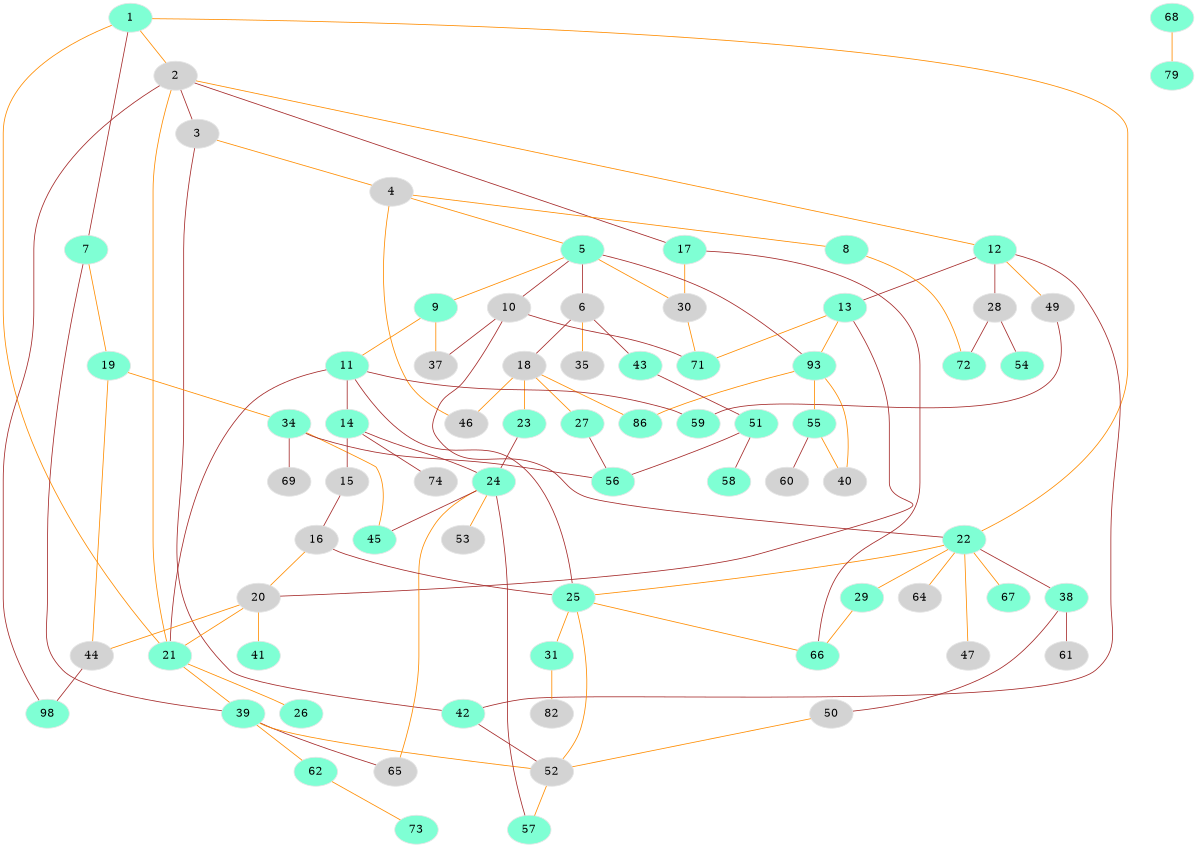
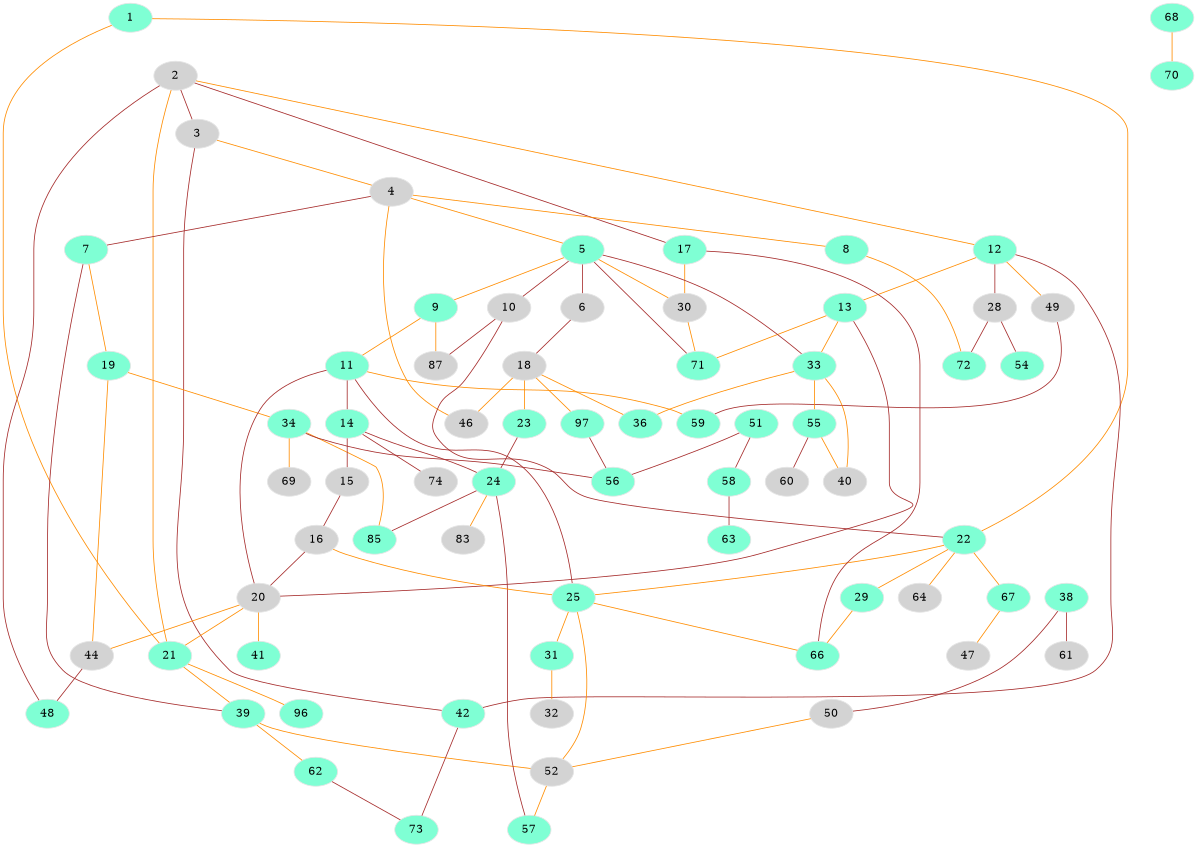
(153, 47) -> none
(1172, 76) -> (1172, 76)
(108, 134) -> (239, 221)
(923, 278) -> (923, 278)
(597, 333) -> (640, 308)
(436, 366) -> (436, 366)
(582, 366) -> none
(640, 366) -> none
(814, 366) -> (814, 366)
(517, 390) -> (517, 390)
(582, 424) -> (582, 424)
(640, 424) -> (640, 424)
(289, 453) -> (289, 453)
(204, 475) -> (243, 456)
(375, 540) -> (375, 540)
(463, 540) -> (463, 540)
none -> (729, 540)
(288, 569) -> (288, 569)
(1015, 569) -> none
(441, 578) -> (441, 578)
(966, 598) -> (988, 627)
(48, 714) -> (48, 714)
(301, 714) -> (301, 714)
(552, 714) -> (552, 714)
(503, 740) -> (440, 772)
(396, 772) -> none
(366, 801) -> (366, 801)
